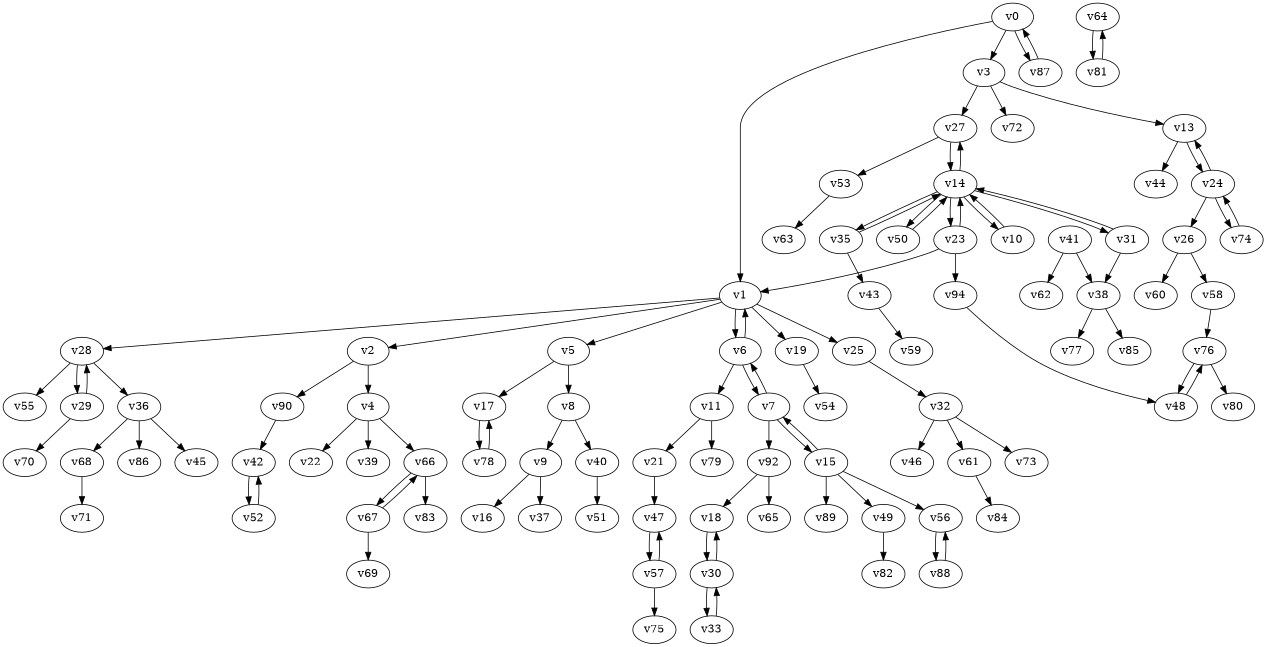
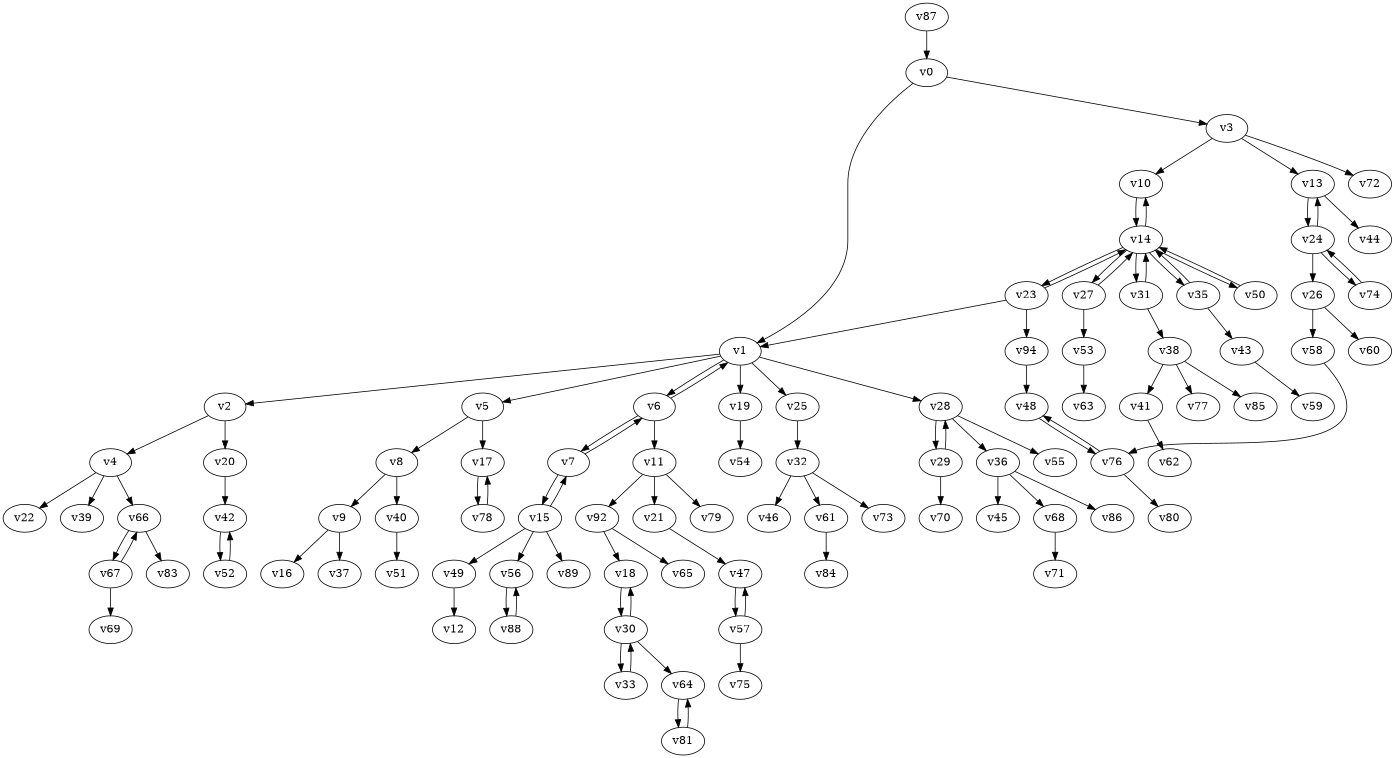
(1020, 42) -> none
(972, 97) -> (1187, 154)
(1082, 264) -> (1157, 376)
(282, 407) -> (225, 463)
(769, 431) -> (629, 488)
(883, 574) -> (454, 630)
none -> (652, 655)
